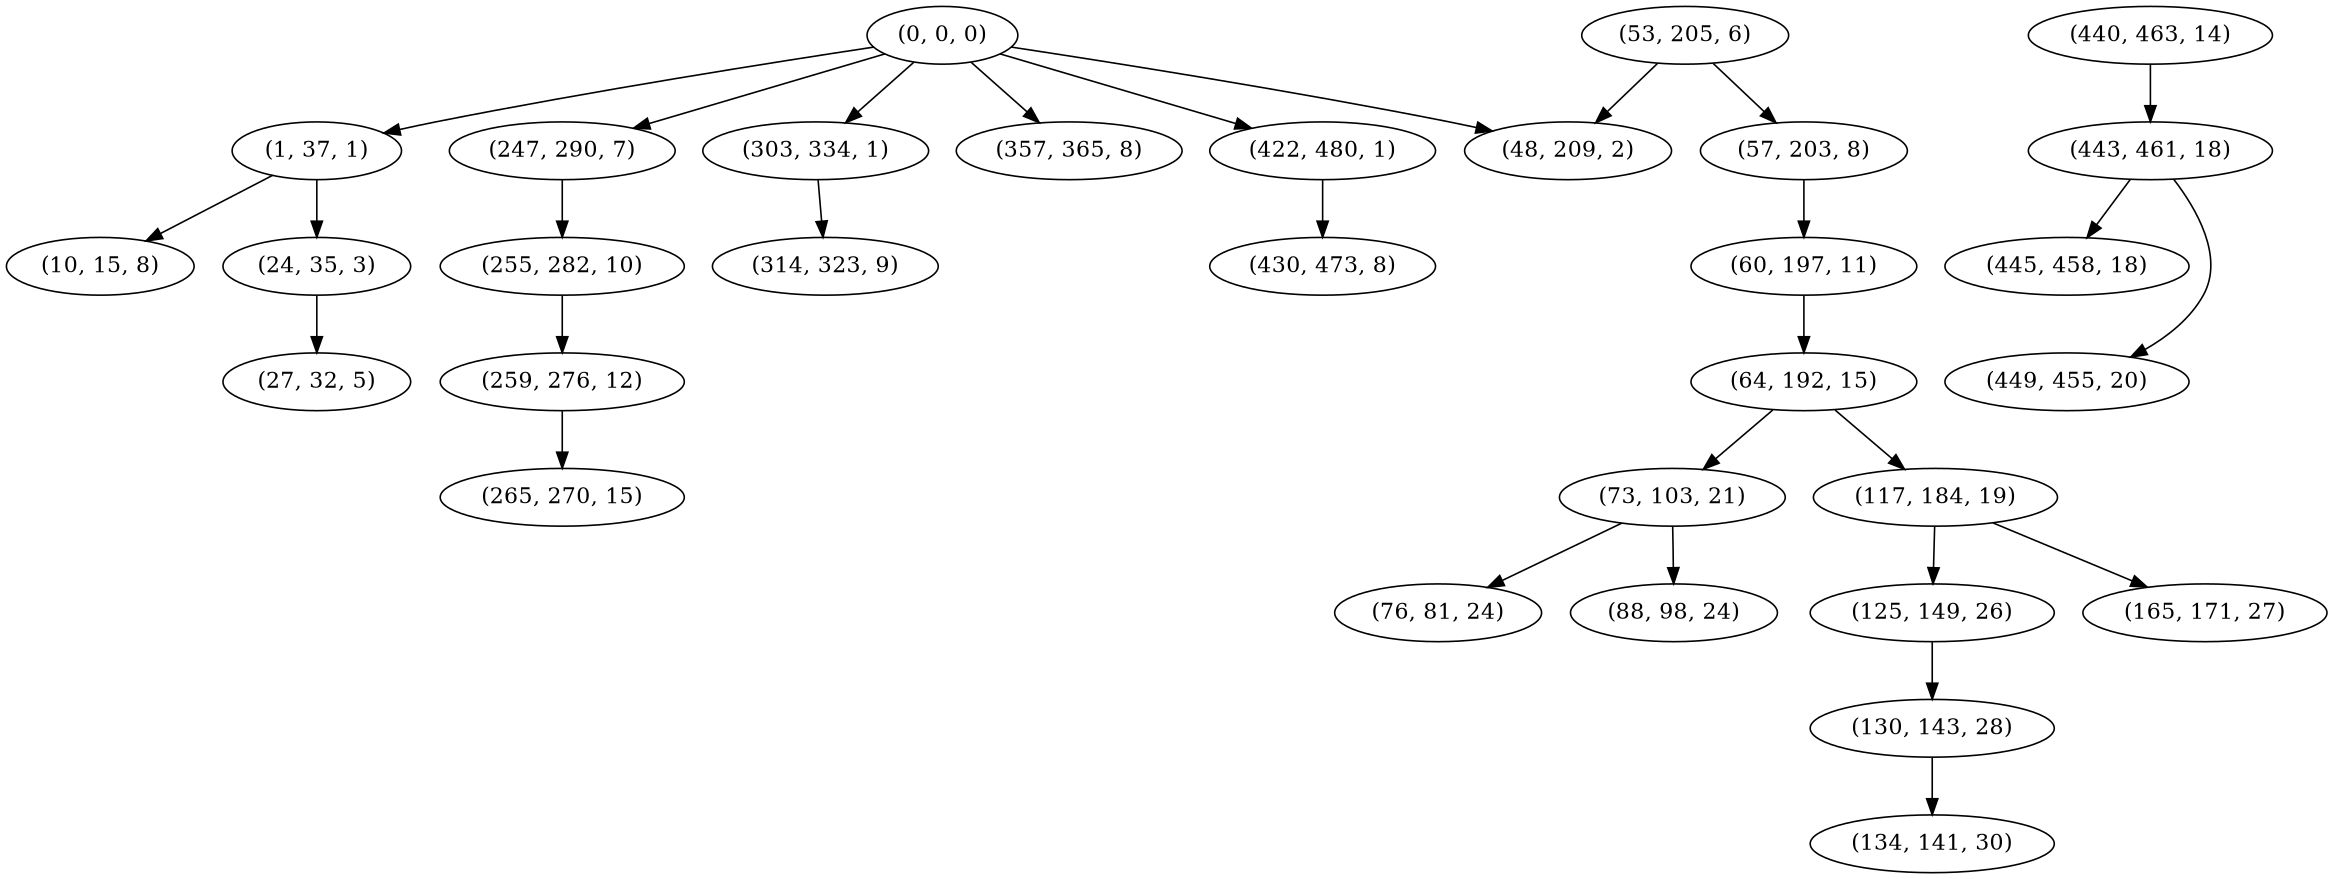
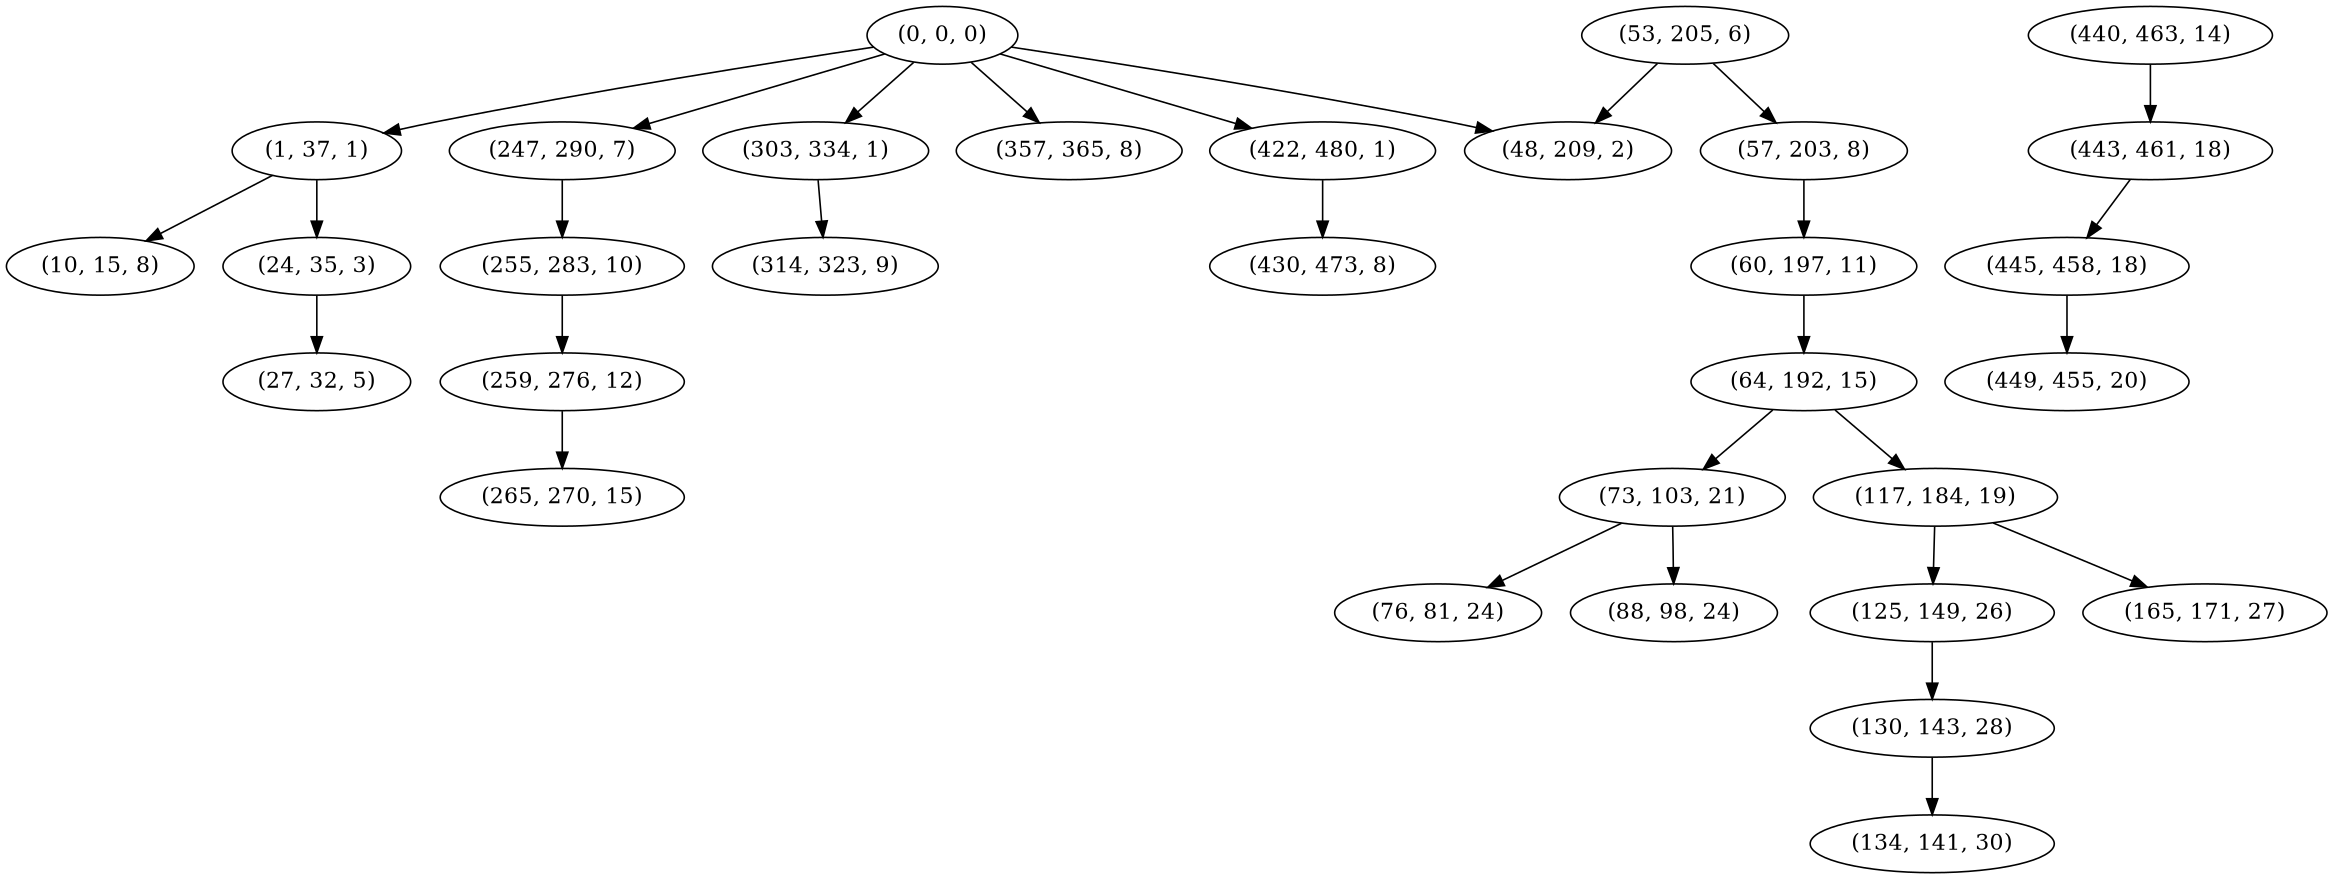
(562, 266) -> (562, 266)
(2210, 273) -> (2067, 316)
